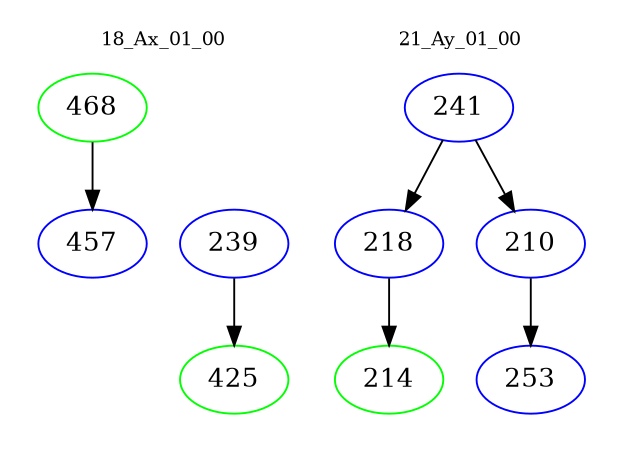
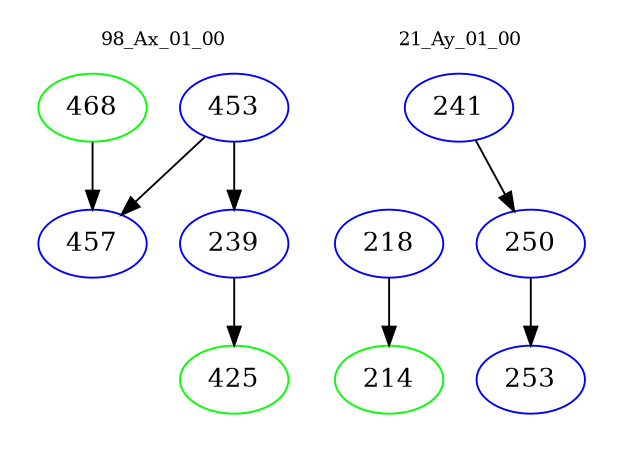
(163, 41) -> (163, 41)
none -> (234, 108)
(429, 167) -> none
(531, 244) -> (531, 244)
